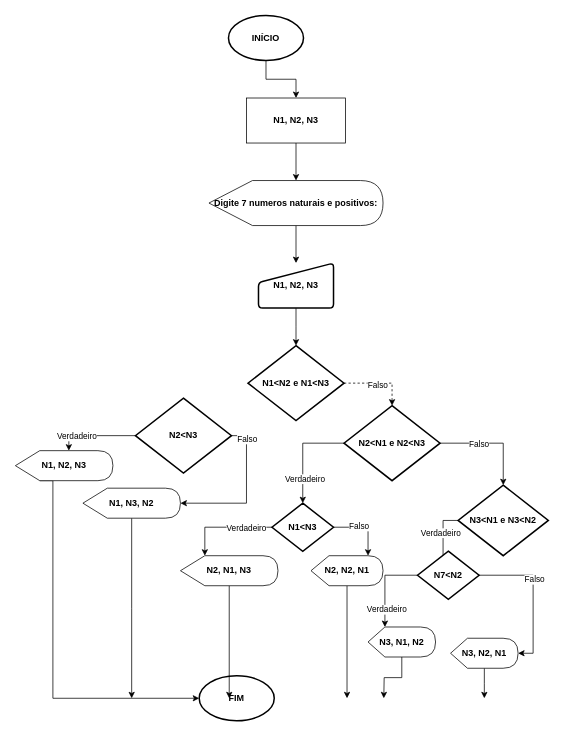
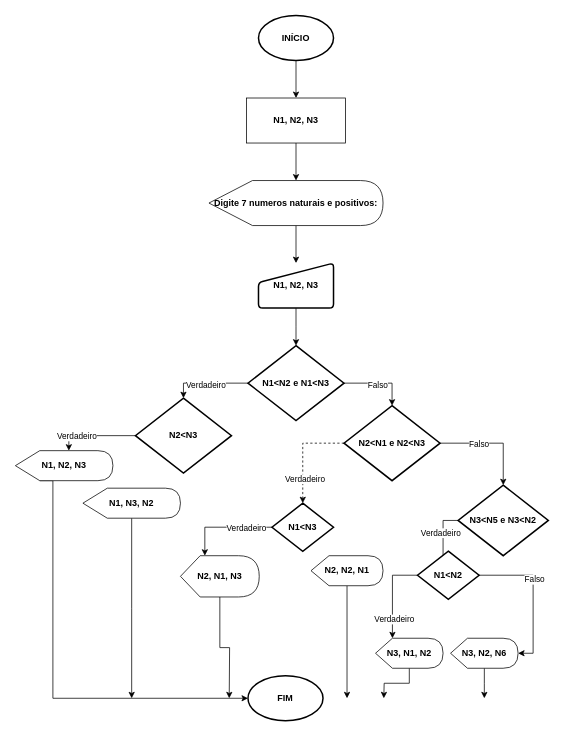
(266, 38) -> (296, 38)
none -> (200, 383)
(356, 383) -> (356, 383)
(307, 443) -> (307, 443)
(246, 492) -> none
(503, 520) -> (503, 520)
(352, 527) -> none
(229, 570) -> (220, 576)
(448, 575) -> (448, 575)
(402, 642) -> (409, 653)
(484, 653) -> (484, 653)
(237, 698) -> (285, 698)
